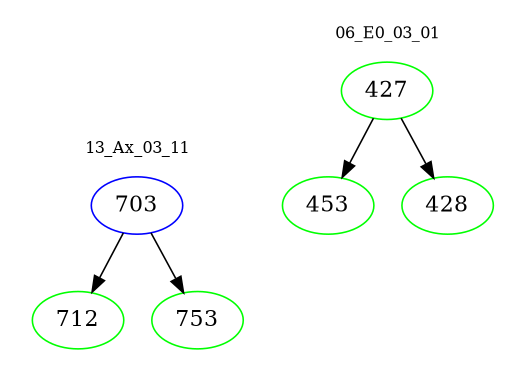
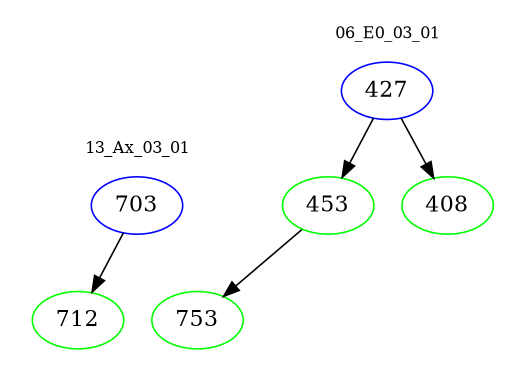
(387, 91) -> (387, 91)
(138, 149) -> (138, 149)
(448, 206) -> (448, 206)
(163, 256) -> (269, 258)
